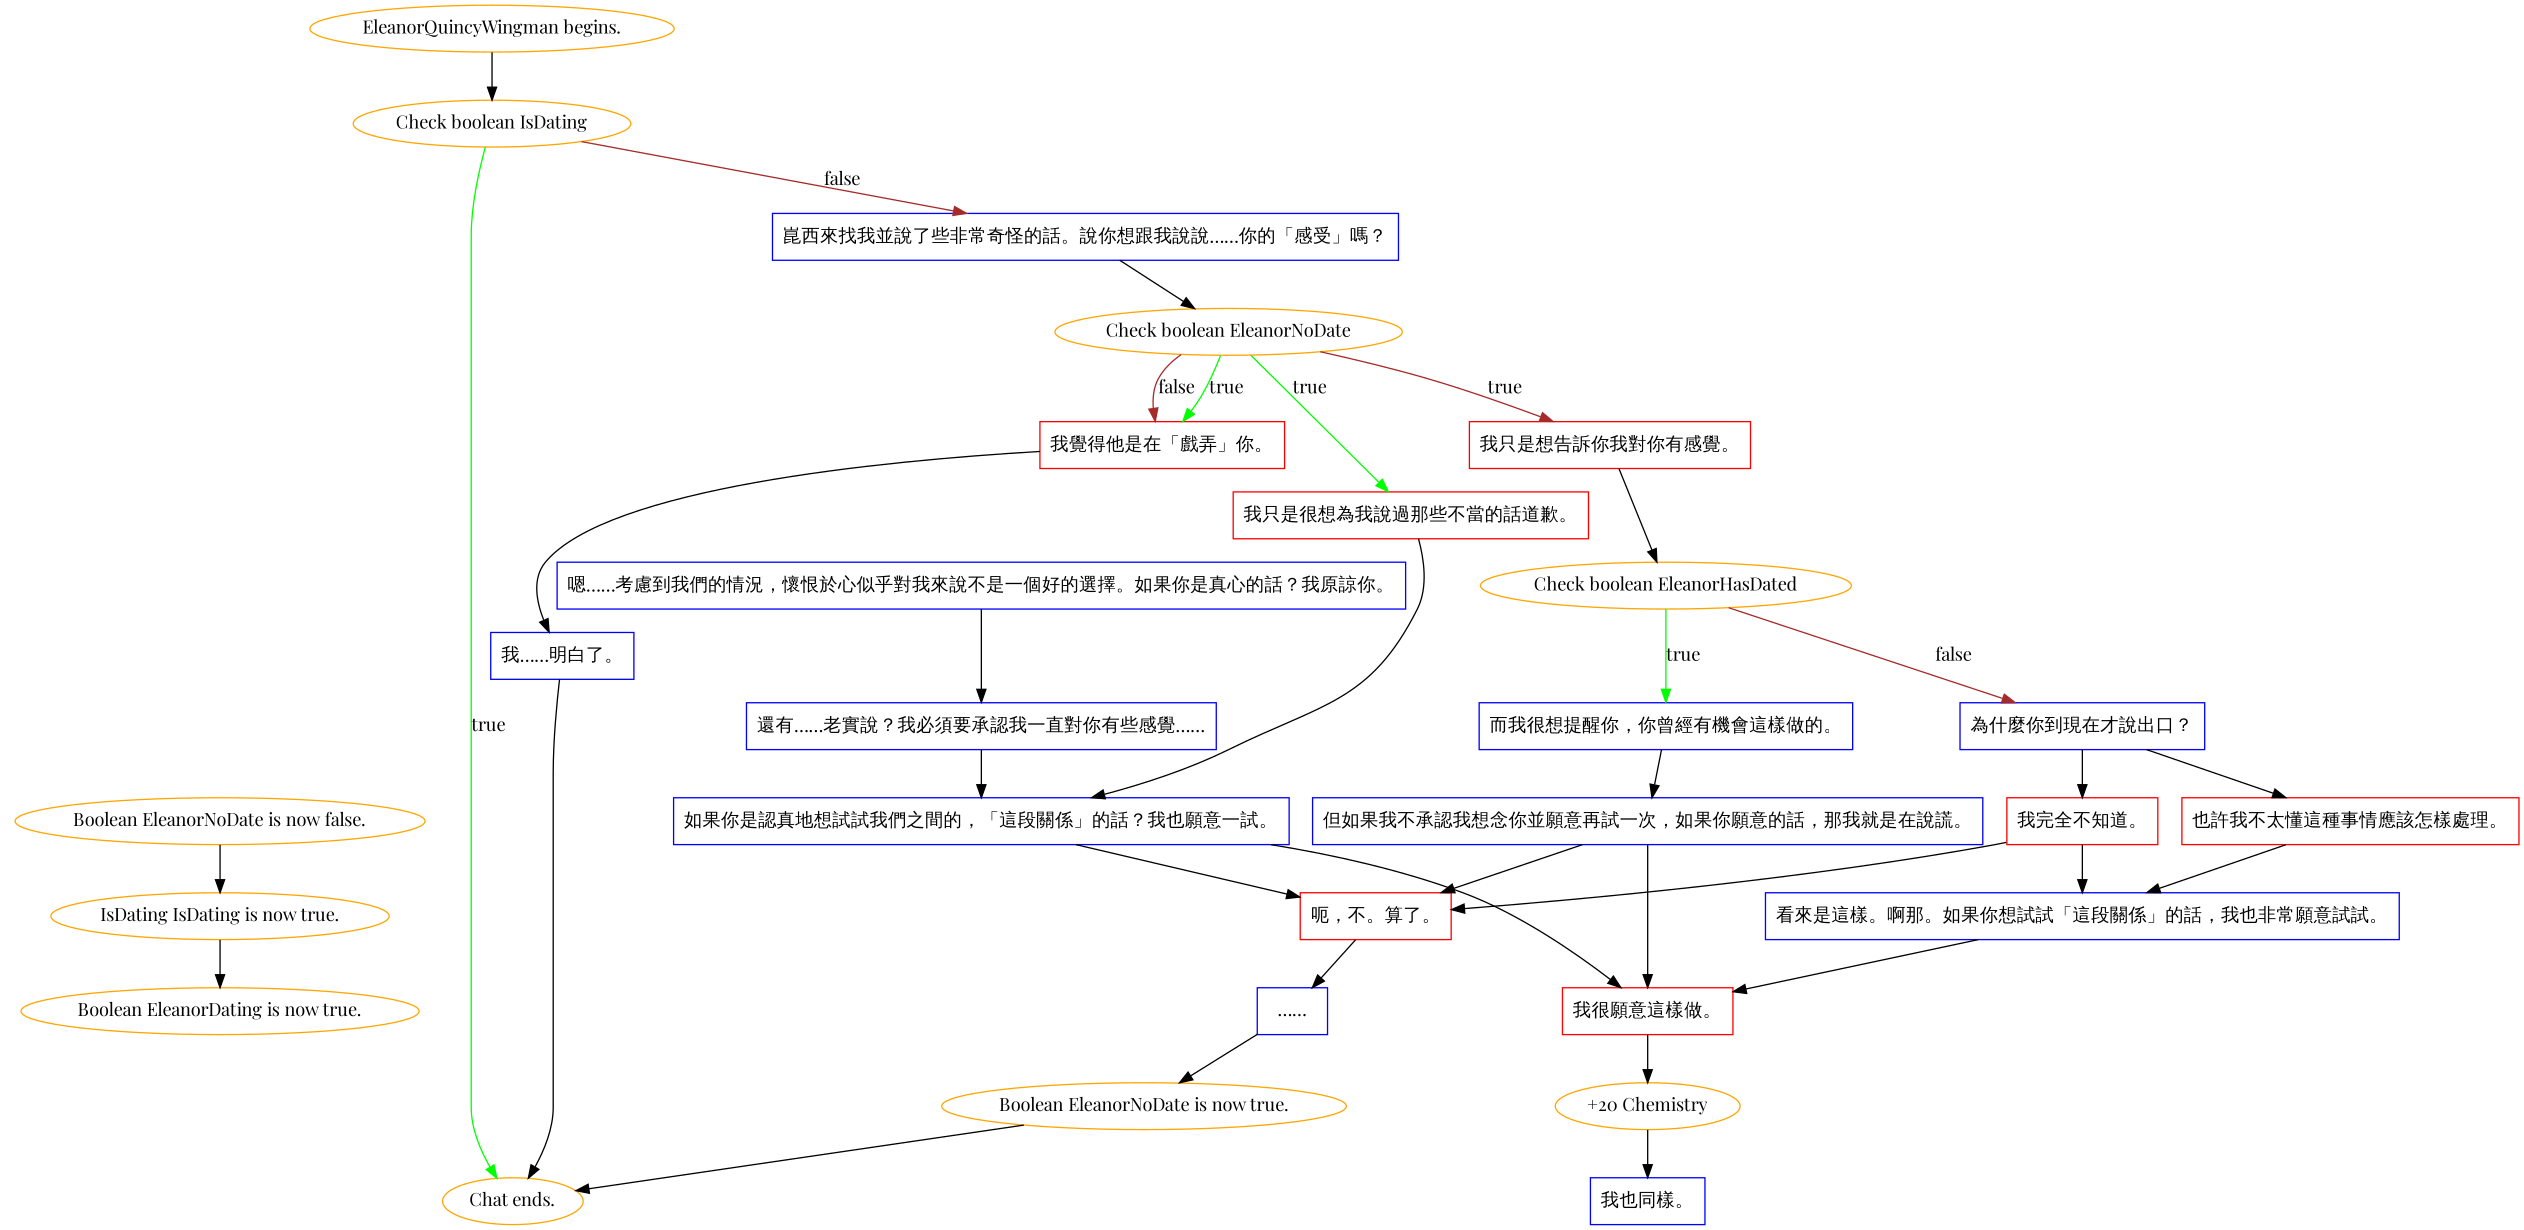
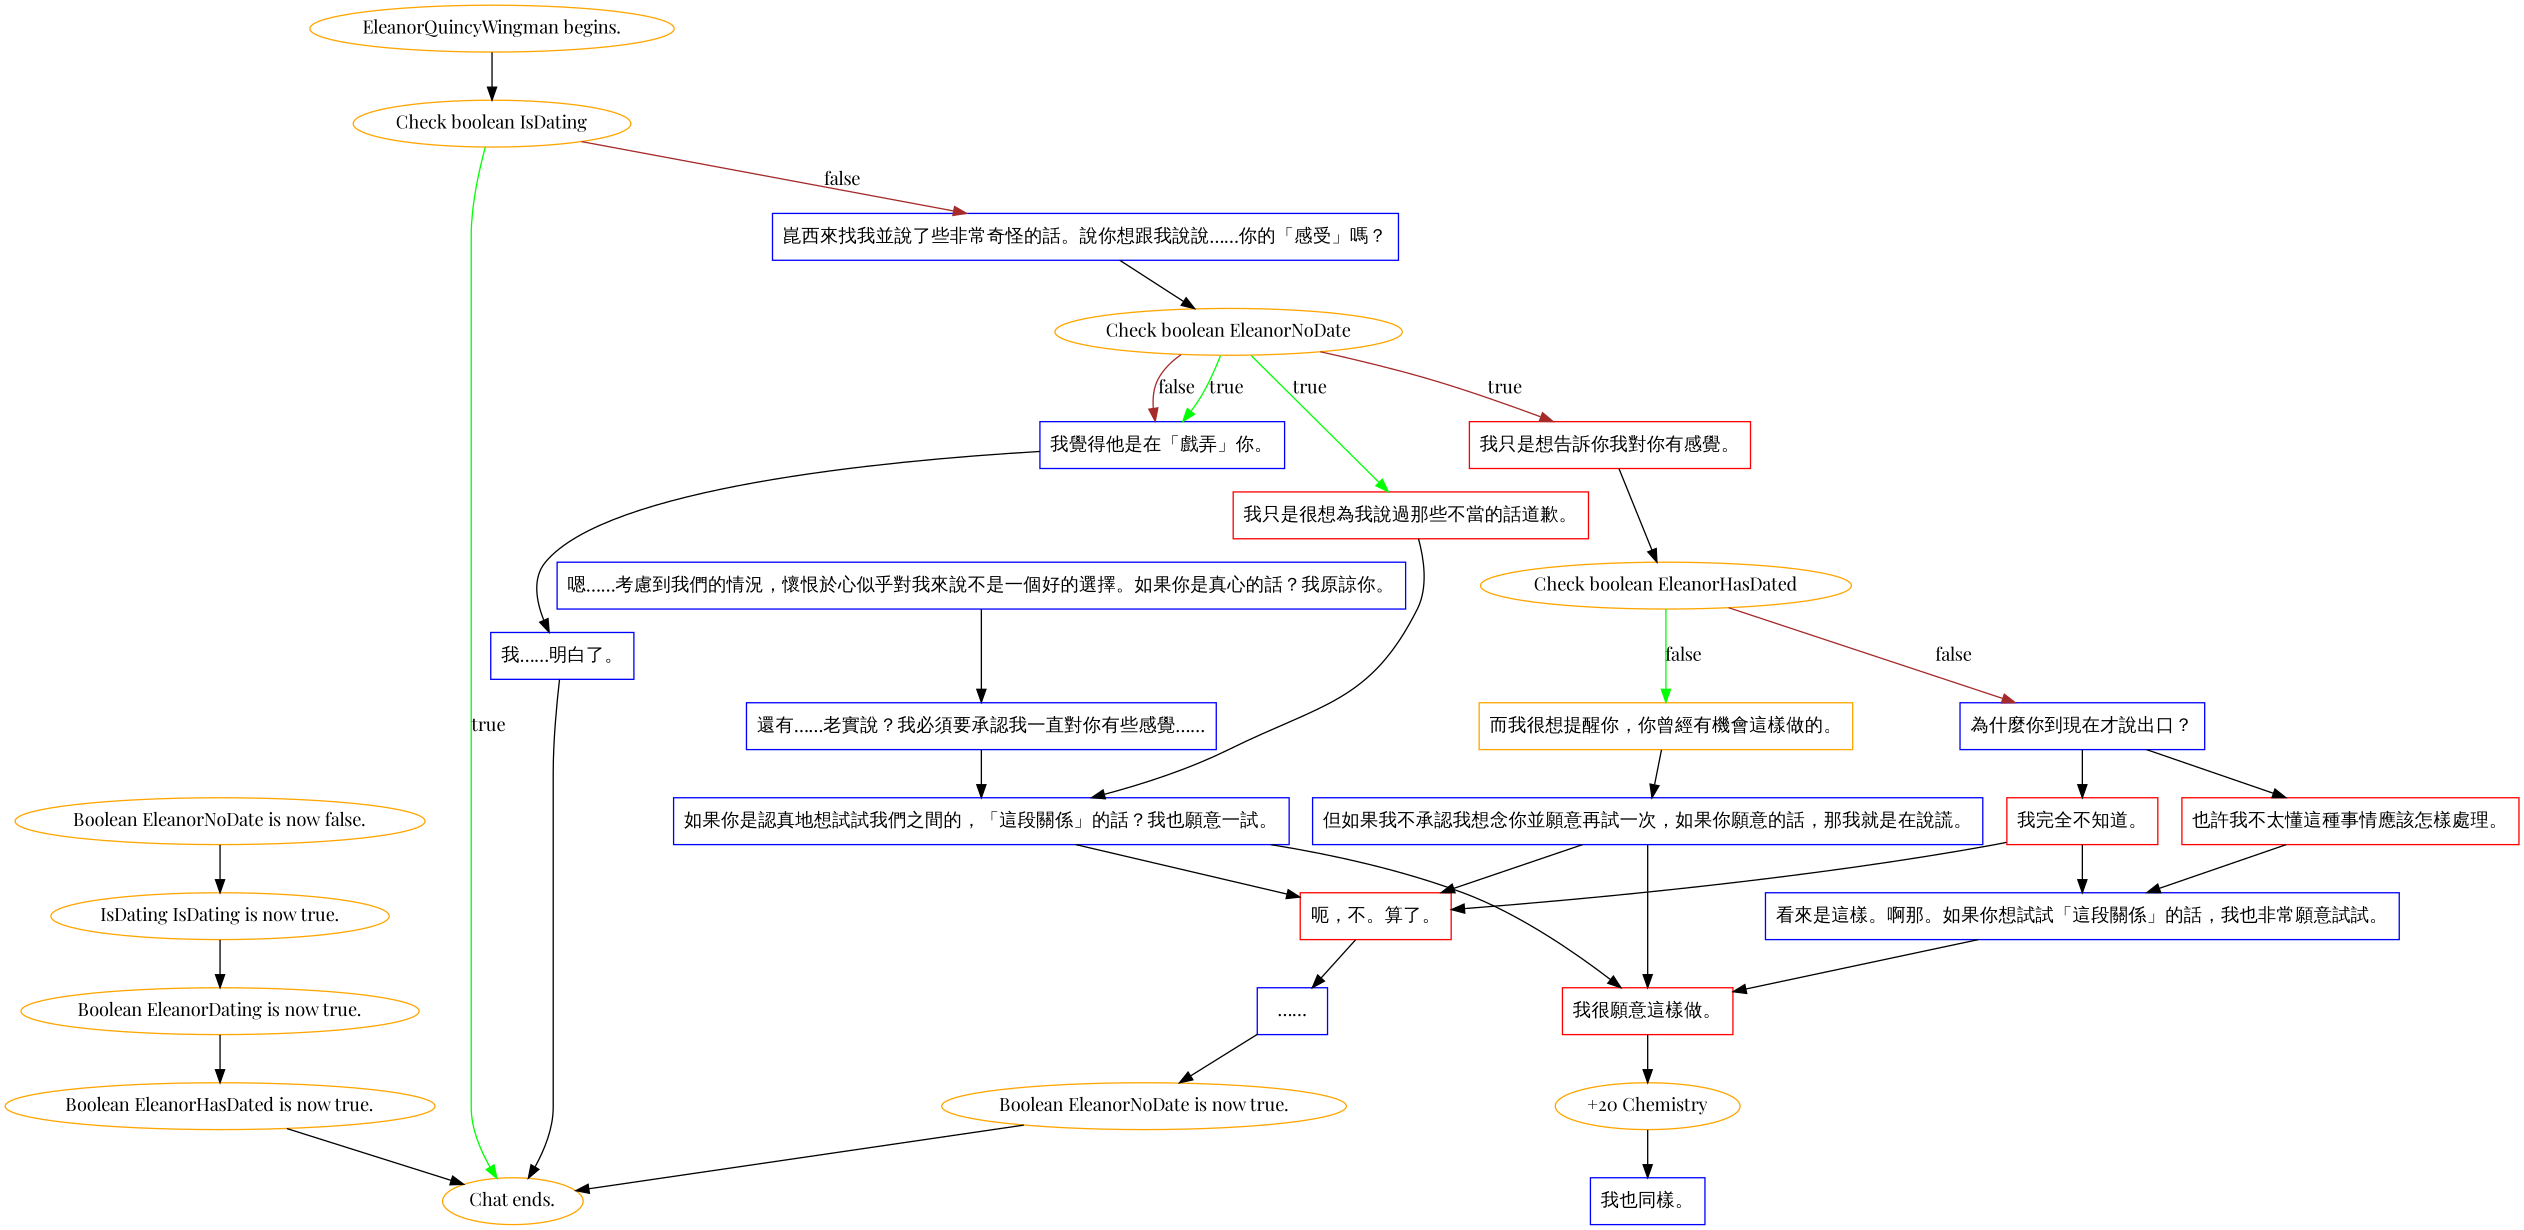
(1162, 445) -> (1162, 445)
(1683, 656) -> (1683, 656)
(1666, 726) -> (1666, 726)
none -> (220, 1106)
